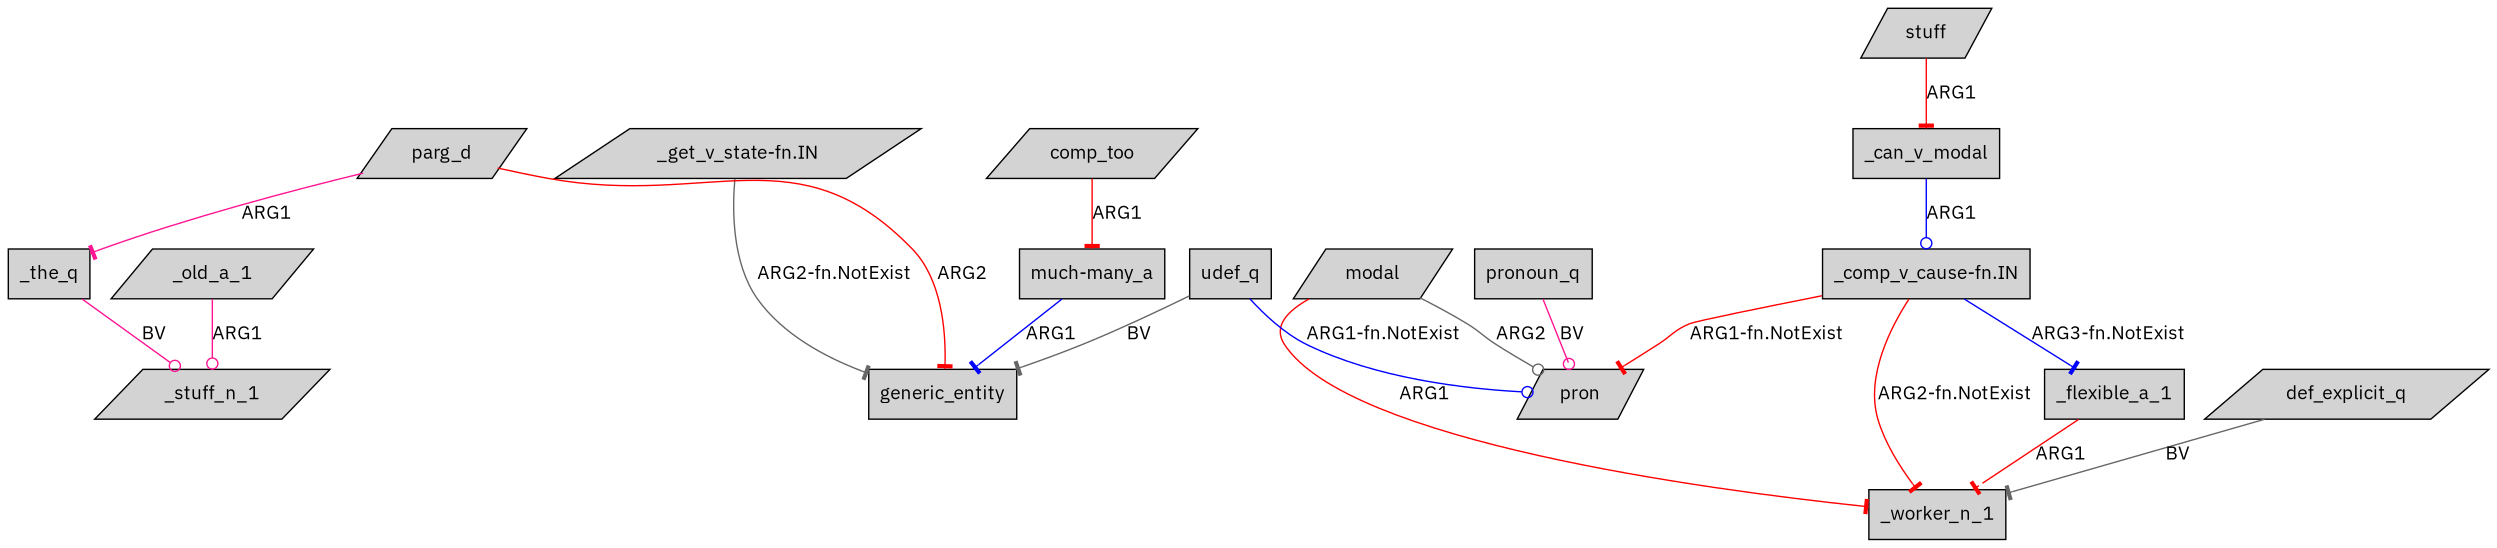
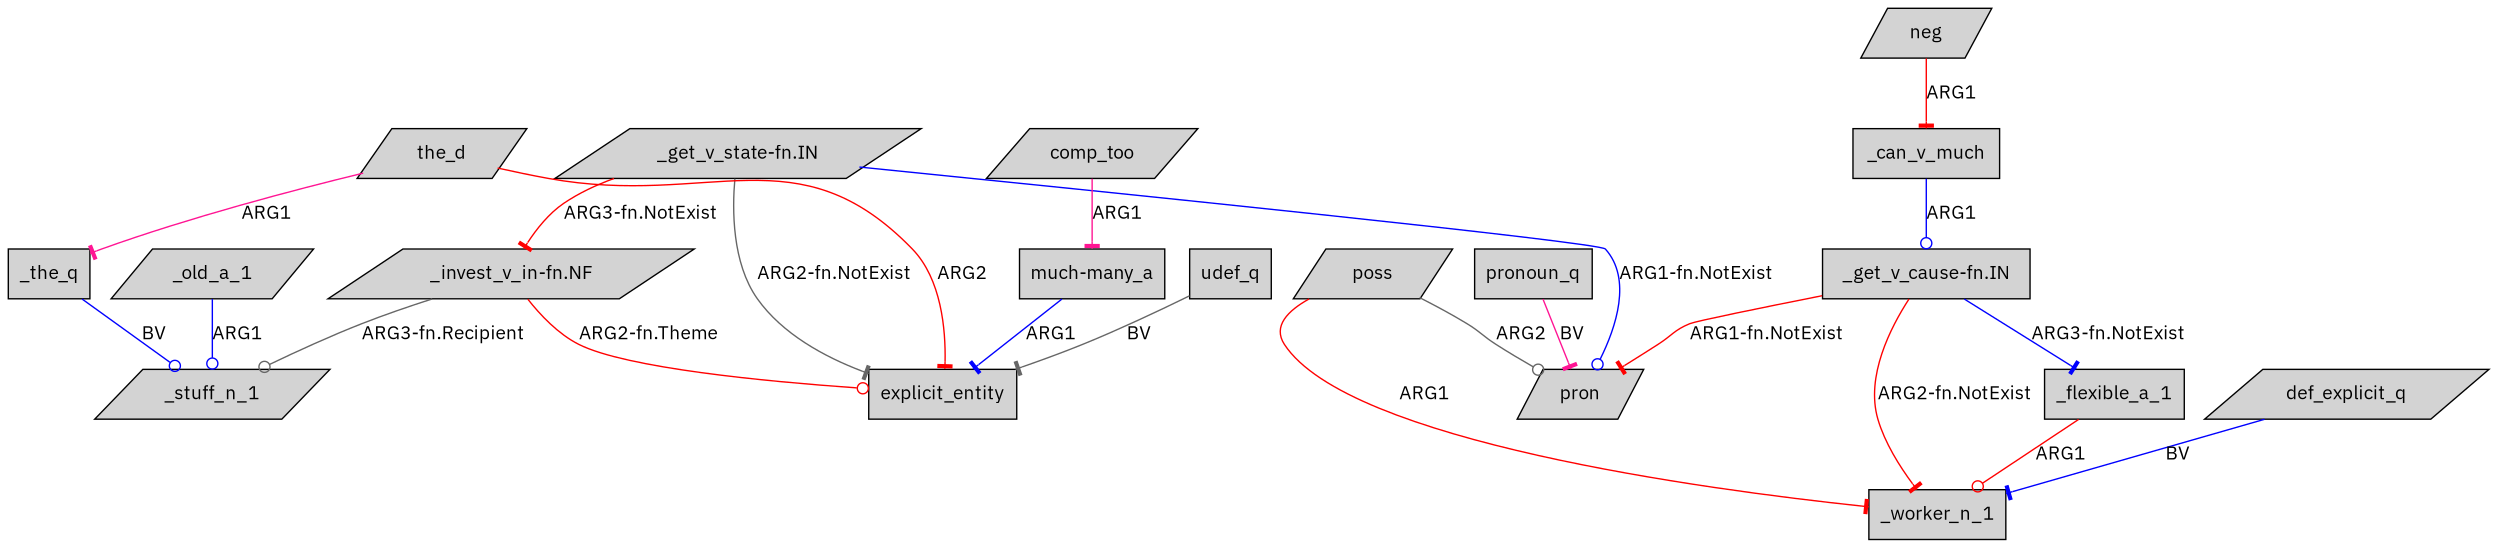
(1926, 33) -> (1926, 33)
(442, 154) -> (442, 154)
(1926, 154) -> (1926, 154)
(1092, 210) -> (1092, 210)
none -> (511, 274)
(1373, 274) -> (1373, 274)
(1926, 274) -> (1926, 274)
(212, 328) -> (212, 328)
(126, 331) -> (126, 331)
(1556, 331) -> (1556, 331)
(1376, 370) -> (1291, 211)
(943, 394) -> (943, 394)
(2031, 451) -> (2031, 451)
(2139, 455) -> (2139, 455)
